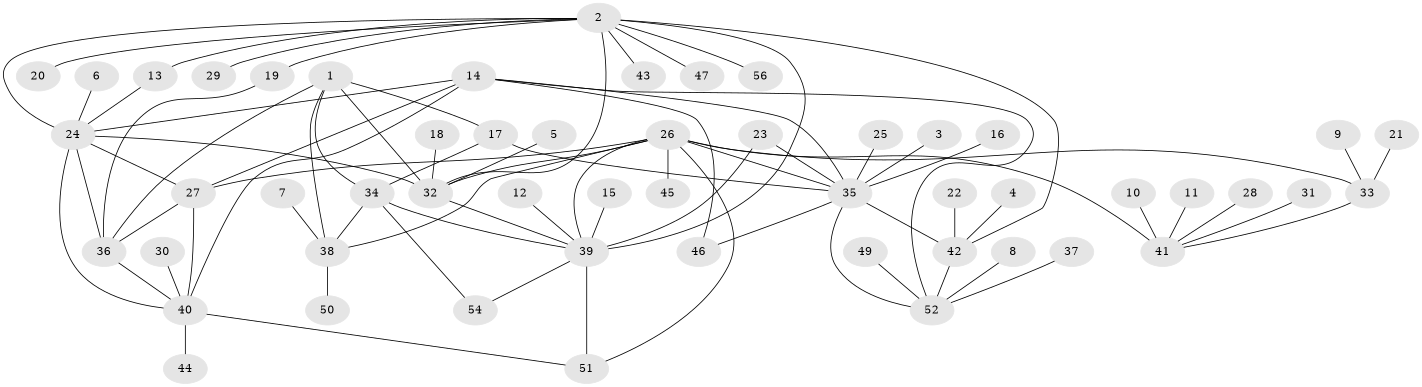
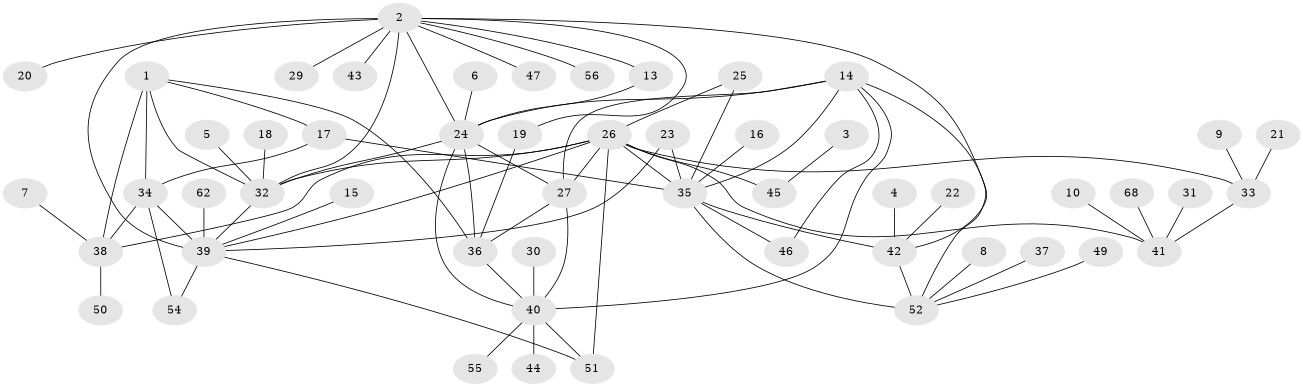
none -> (674, 105)
(893, 165) -> (811, 164)
(520, 193) -> (204, 193)
(1192, 193) -> none
(1251, 193) -> (1132, 193)
none -> (475, 369)
